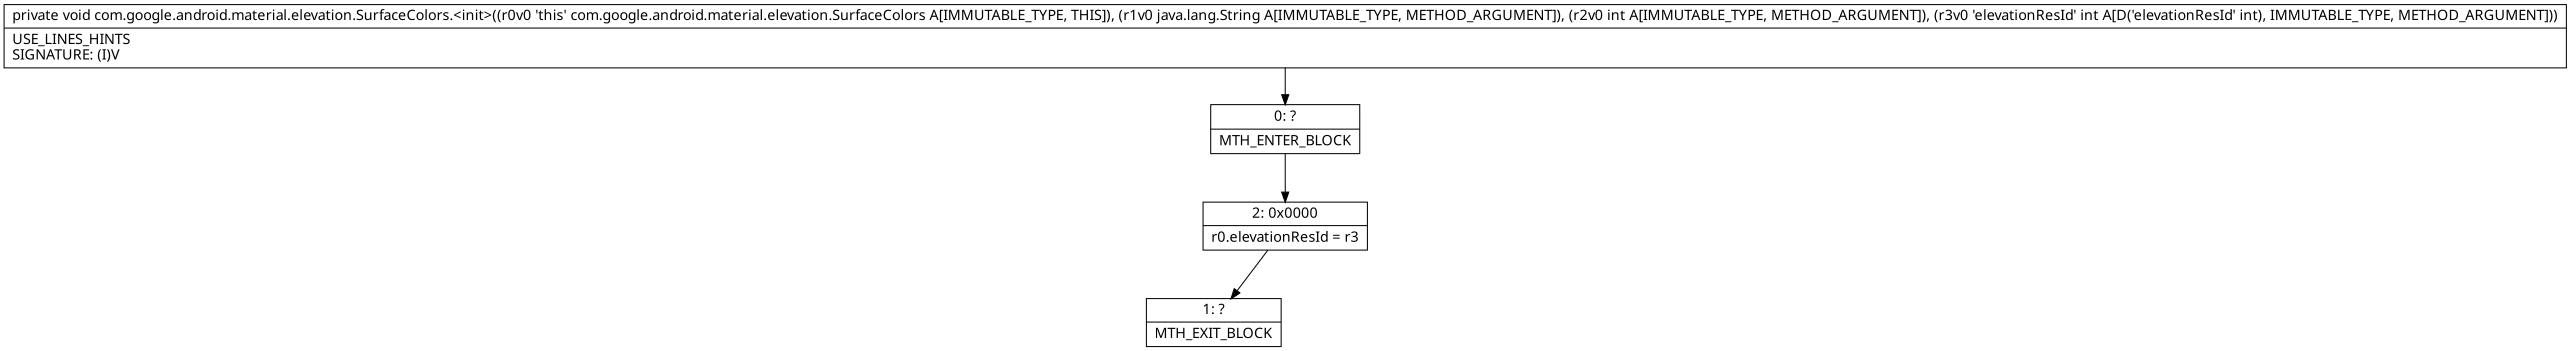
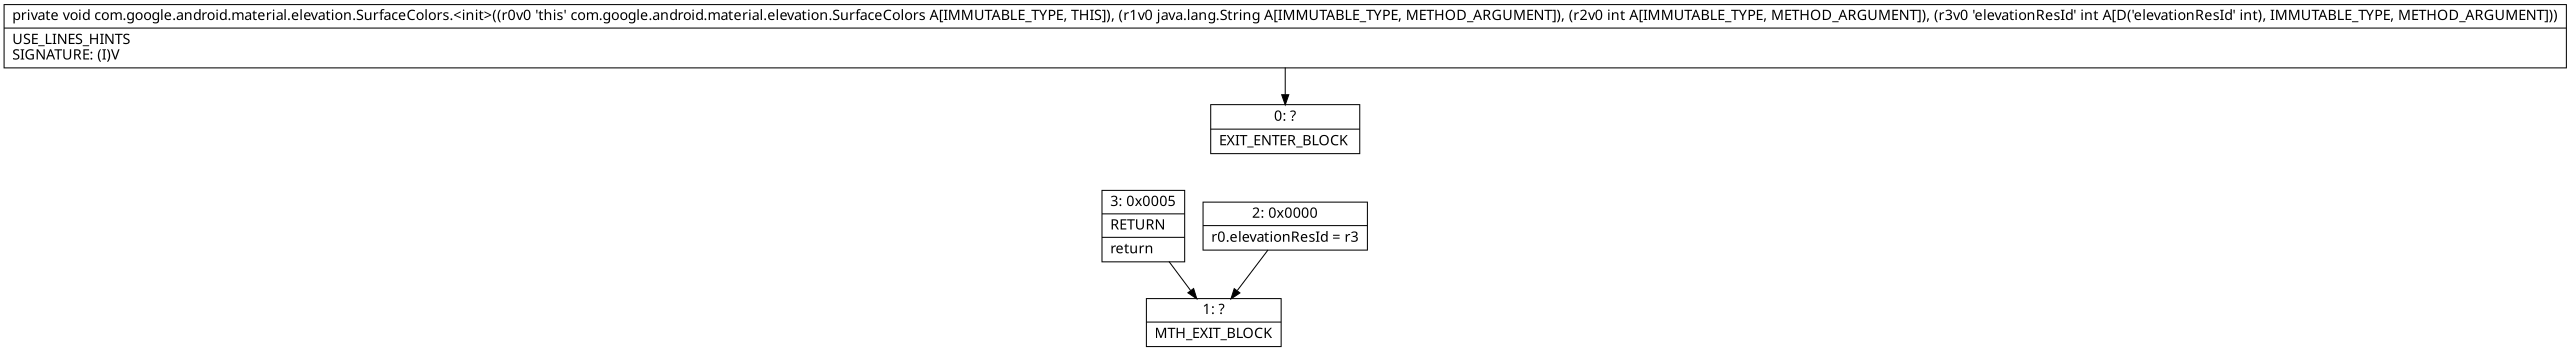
(1285, 141) -> (1284, 141)
(1285, 173) -> none
none -> (1143, 226)
